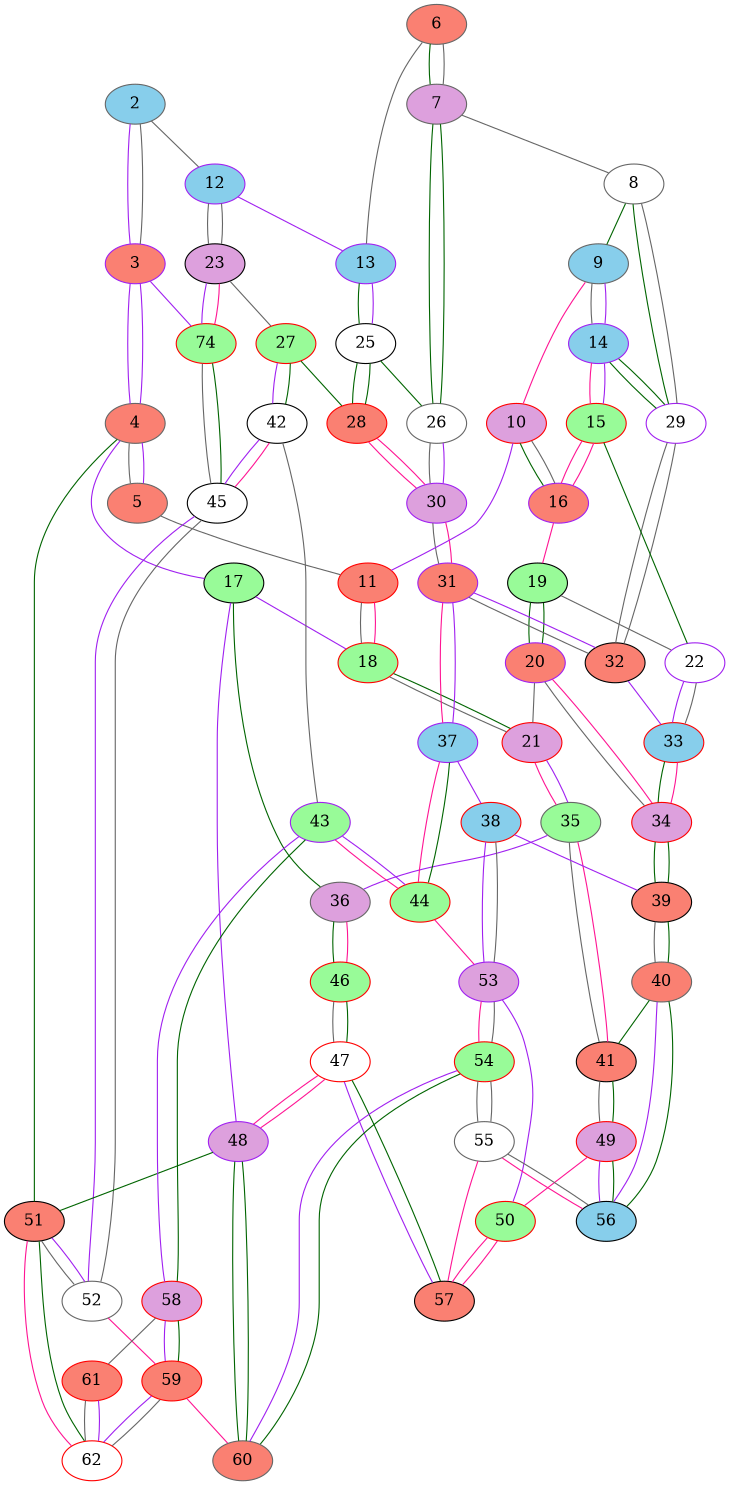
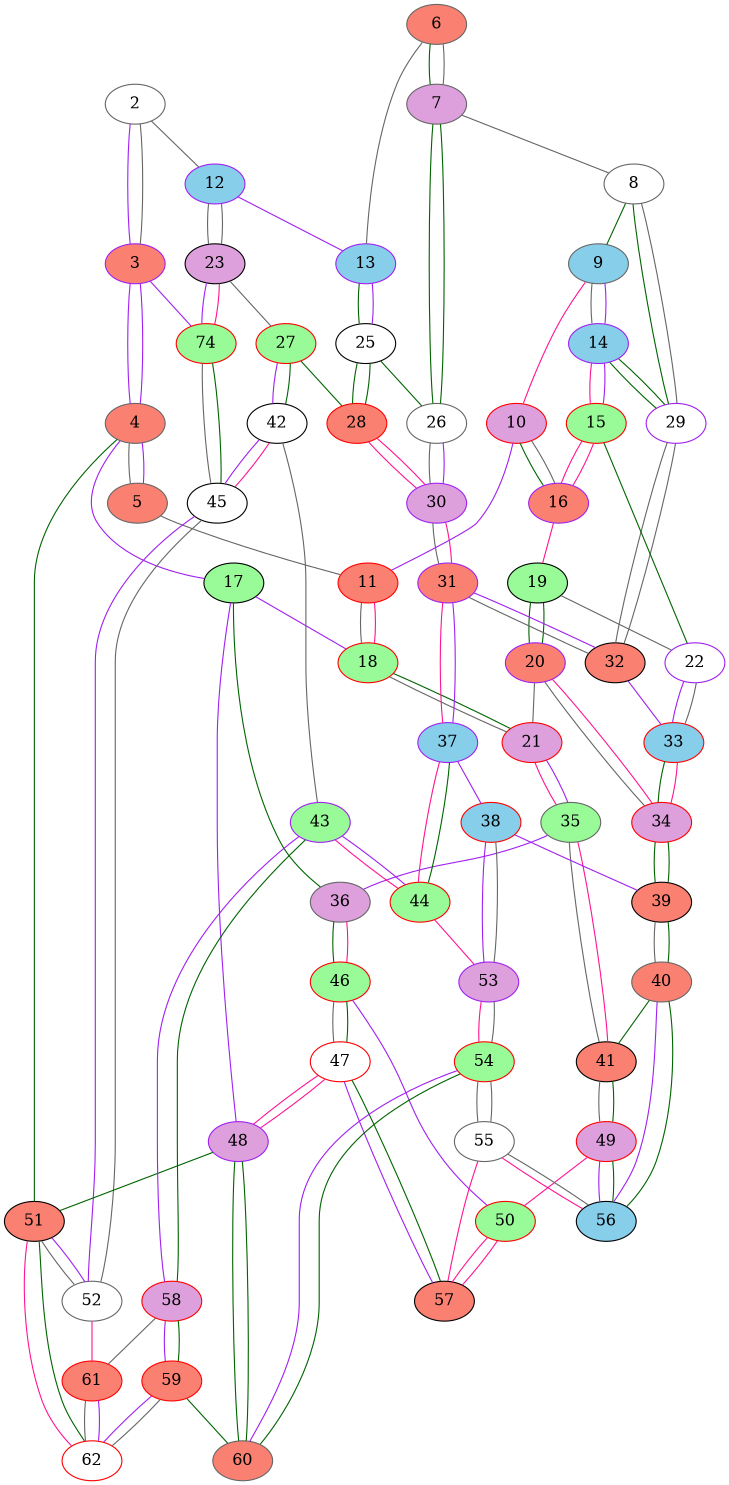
(135, 104) -> (135, 104)
(533, 1099) -> (413, 1108)
(127, 1336) -> (92, 1341)
(207, 1421) -> (207, 1421)
